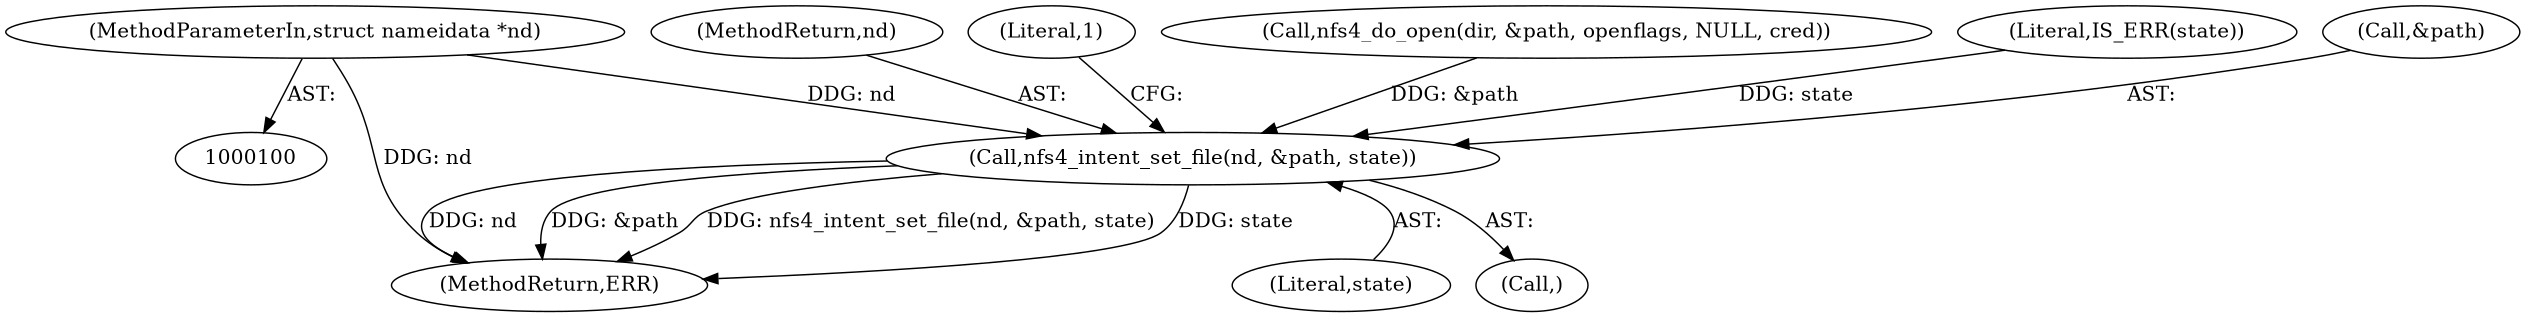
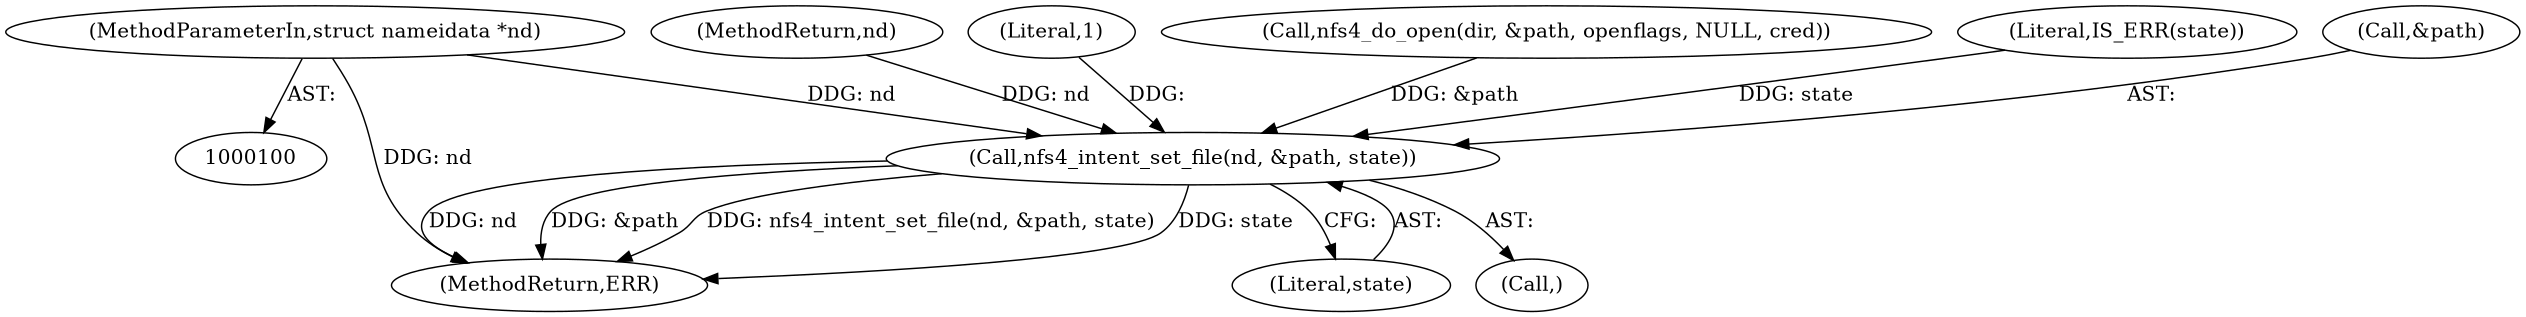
(1046, 95) -> (1046, 95)
(1160, 95) -> (1160, 95)
none -> (1307, 209)
